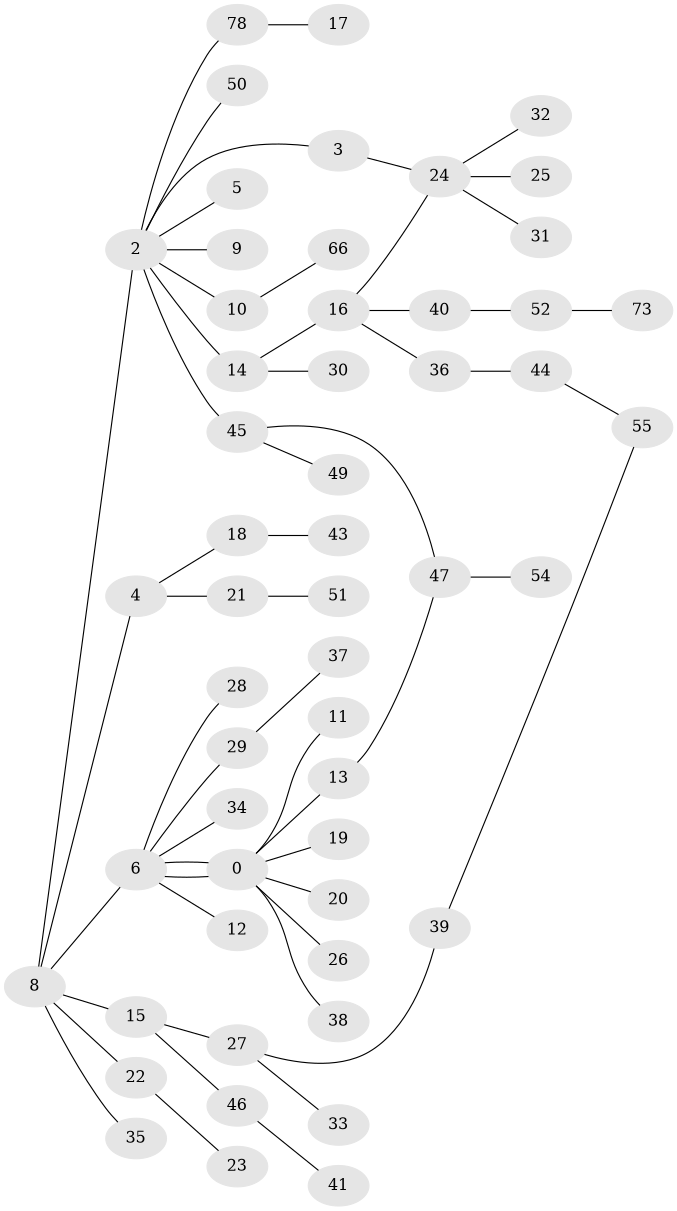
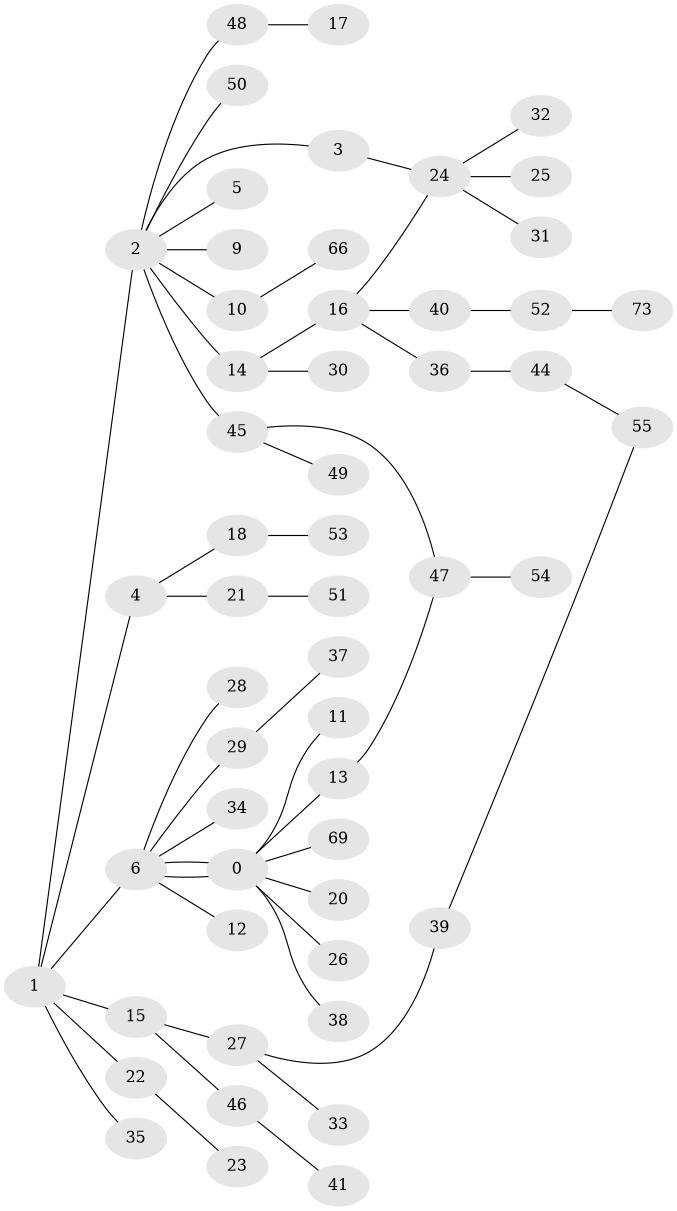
(237, 25) -> (237, 25)
(339, 536) -> (339, 536)
(339, 839) -> (339, 839)
(35, 987) -> (35, 987)
